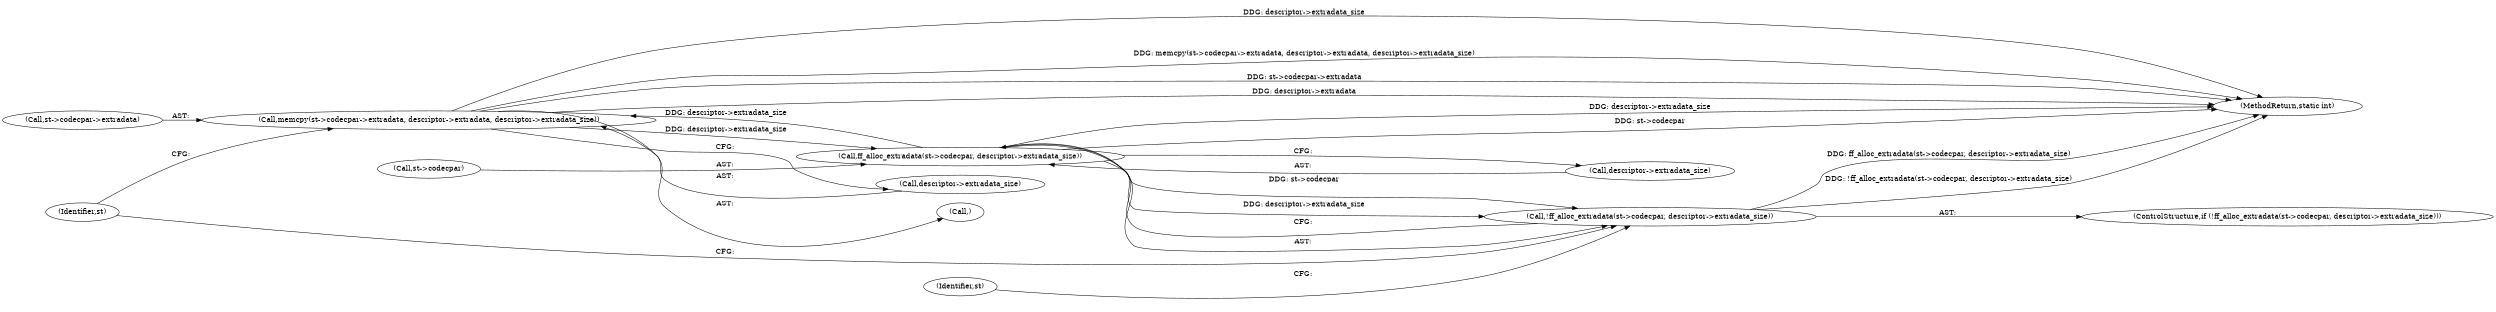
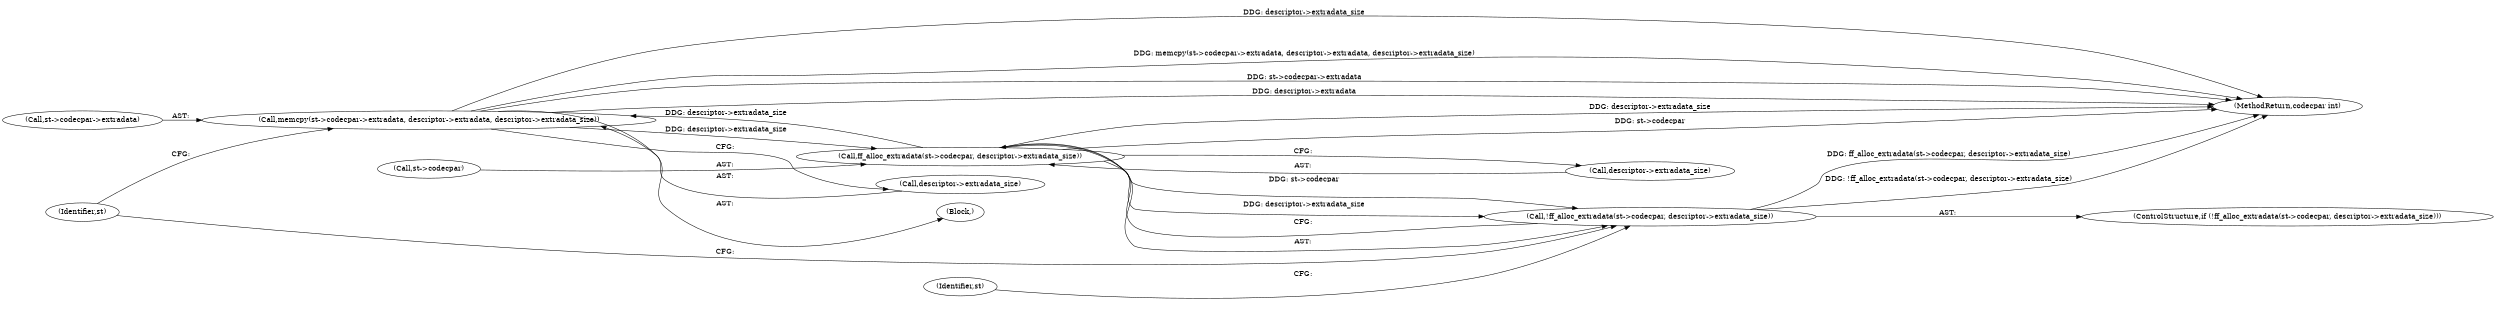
(2288, 106) -> (2288, 106)
(960, 212) -> (960, 212)
